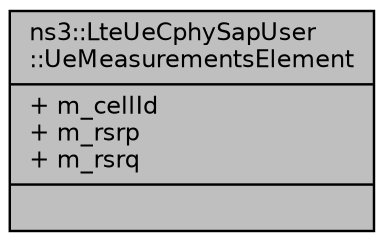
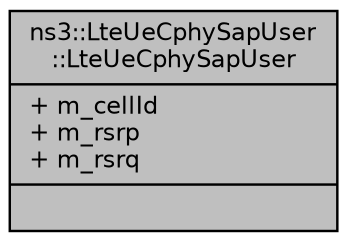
(192, 60) -> (174, 60)
